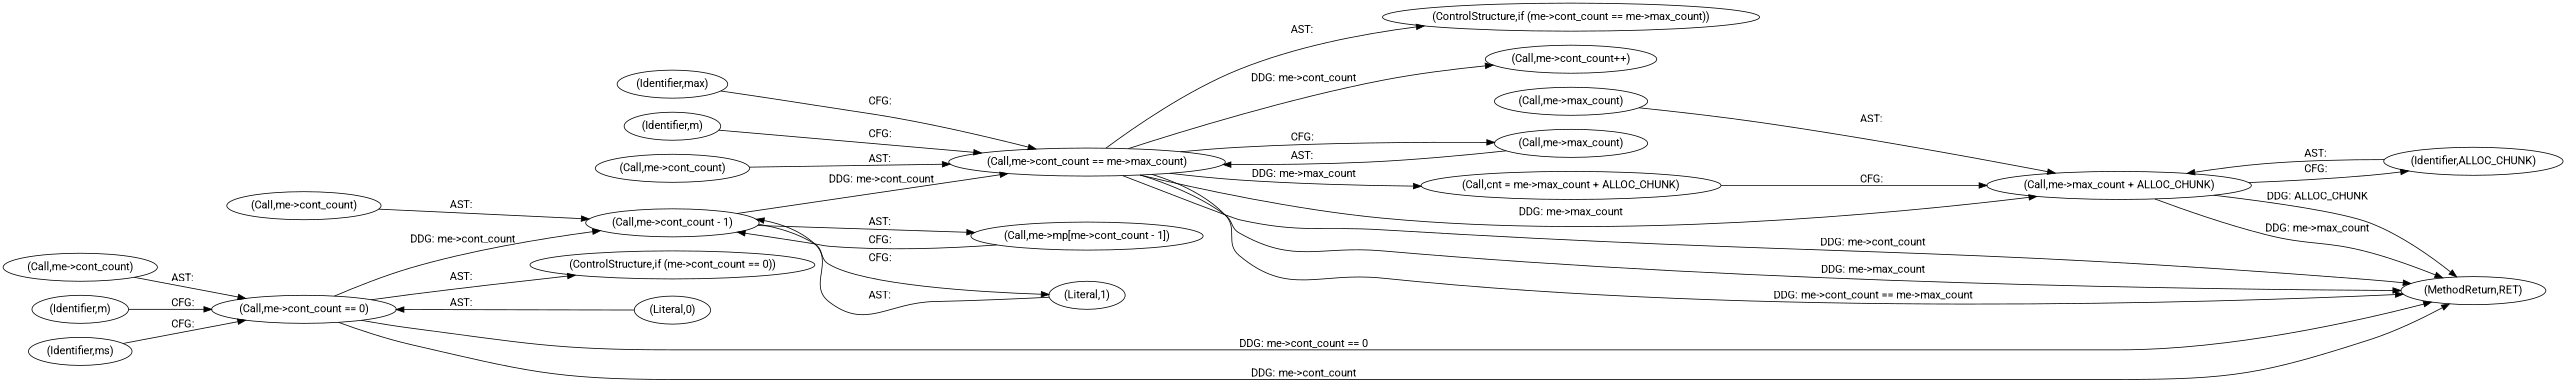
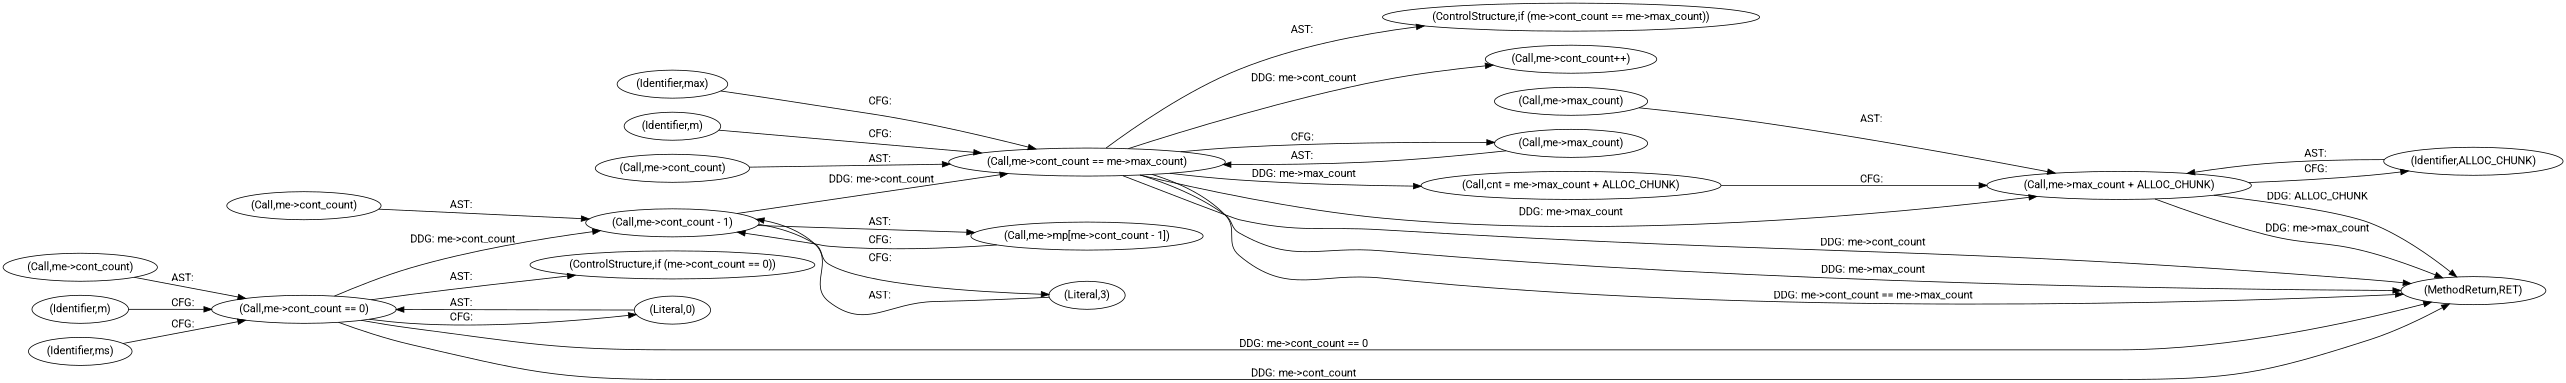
(1087, 295) -> (1087, 295)
none -> (499, 325)
